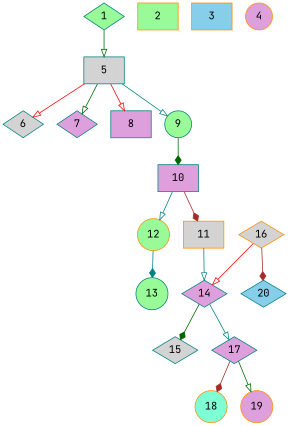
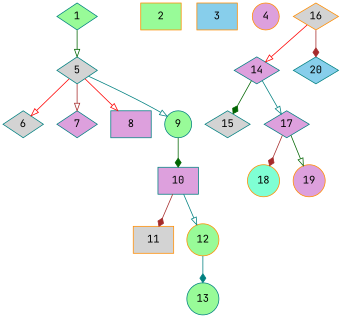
(104, 70) -> (77, 70)
(91, 96) -> (77, 94)
(204, 260) -> none
